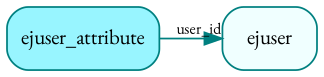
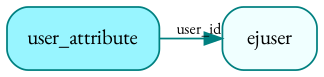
(83, 39) -> (83, 39)
